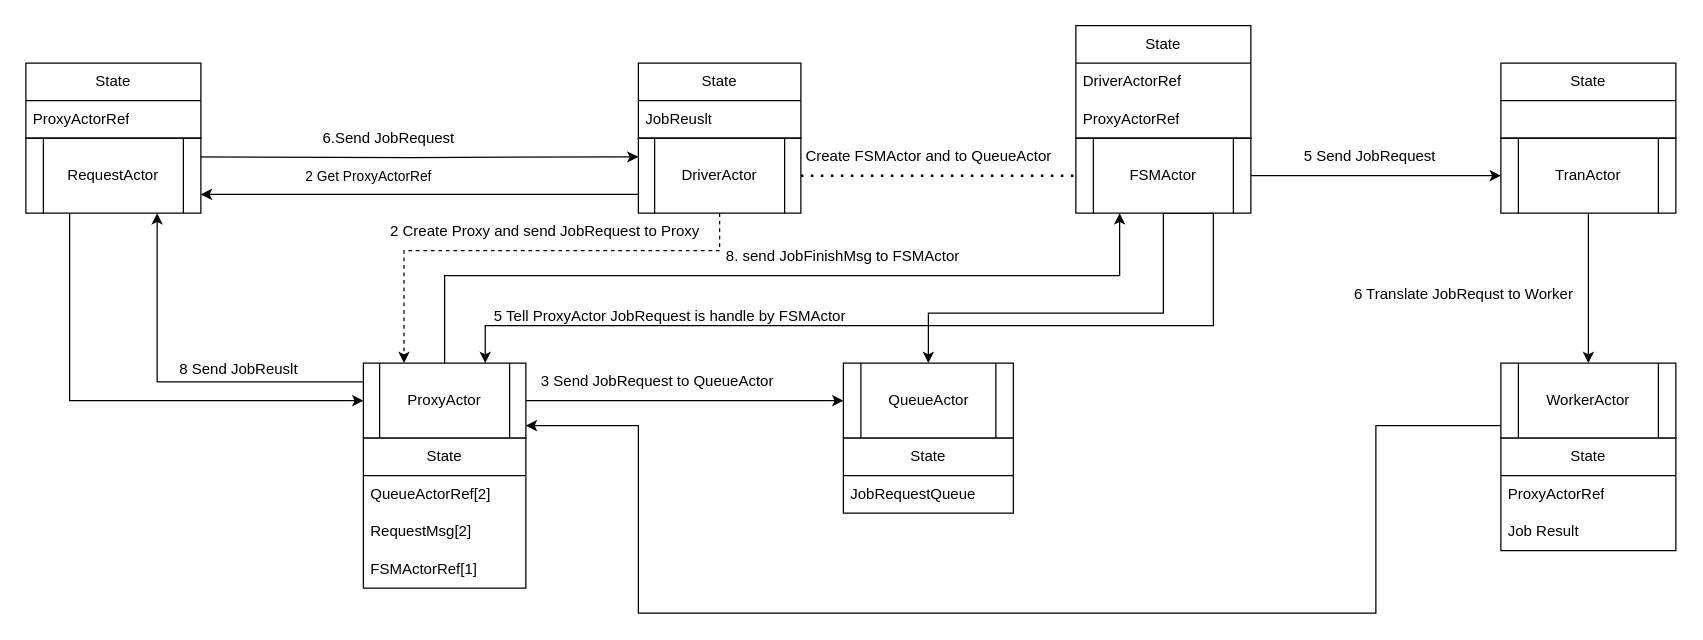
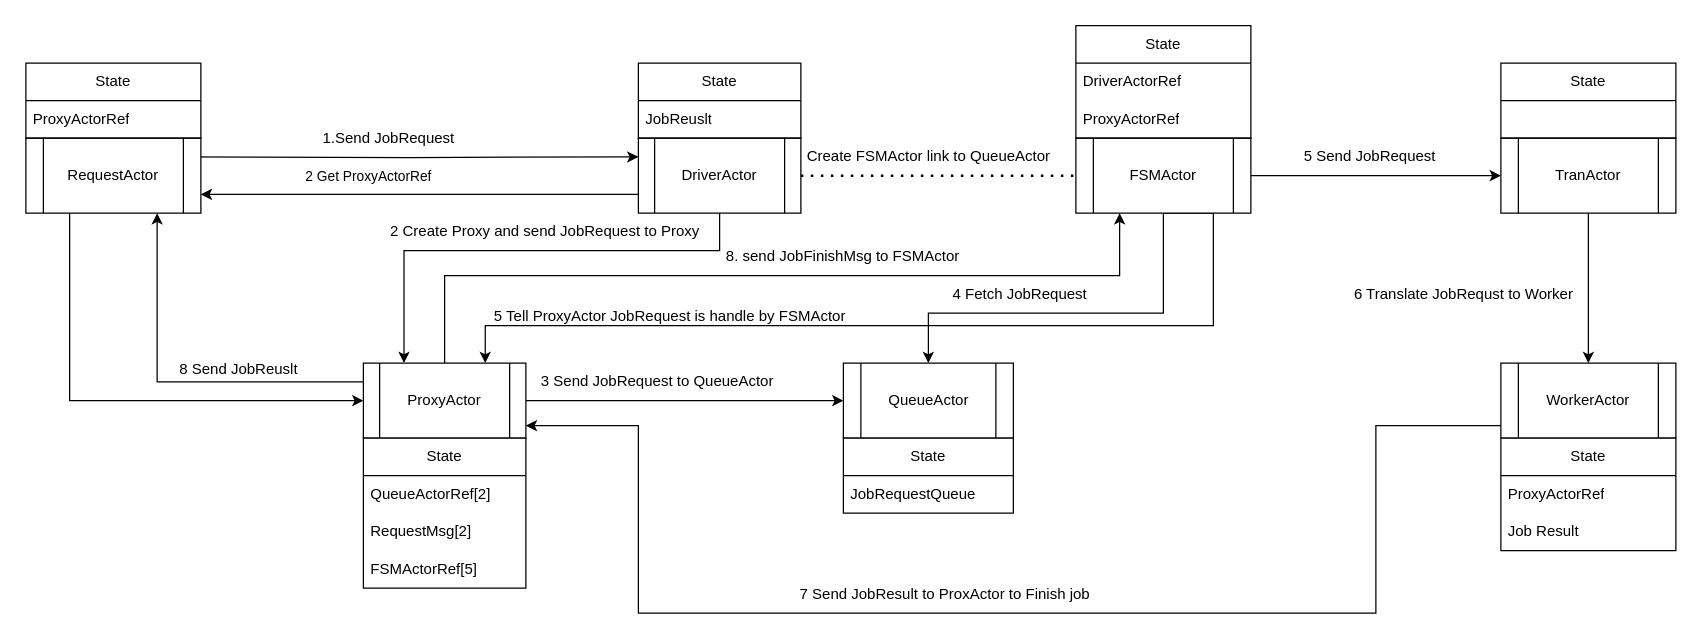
(389, 138) -> (389, 138)
(929, 157) -> (929, 157)
(527, 251) -> (527, 251)
none -> (1019, 294)
(429, 569) -> (429, 569)
none -> (944, 594)
